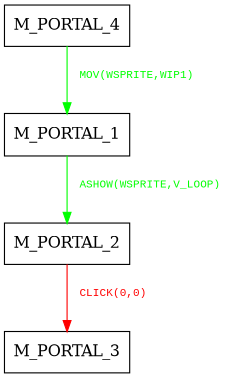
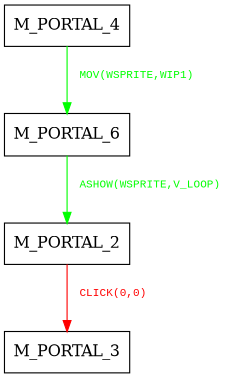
(67, 135) -> (67, 135)
